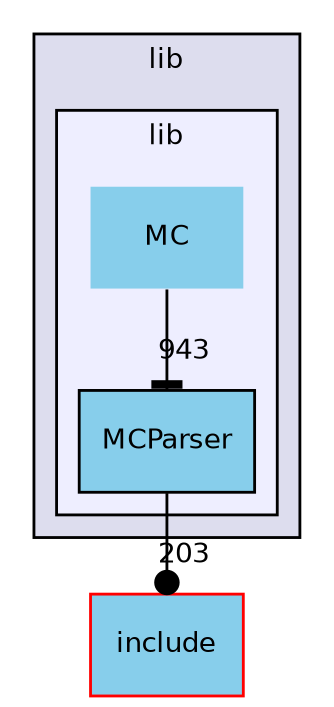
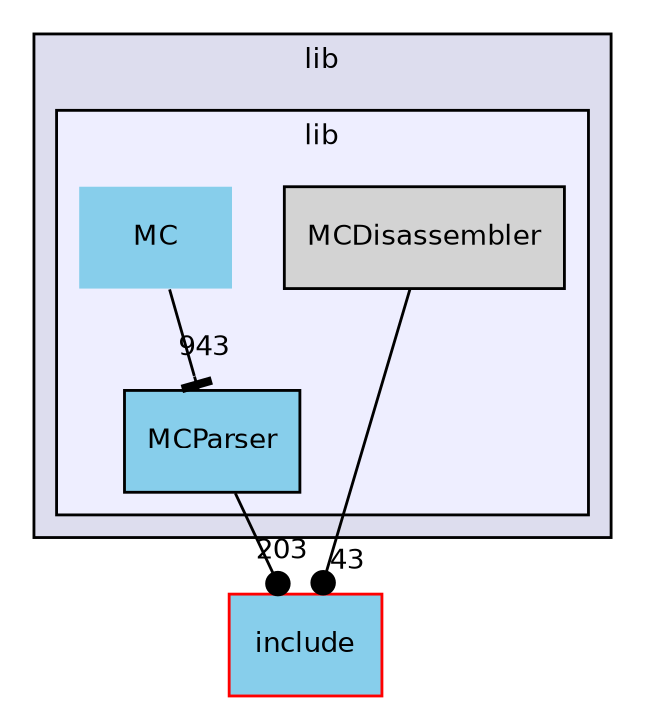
none -> (424, 238)
